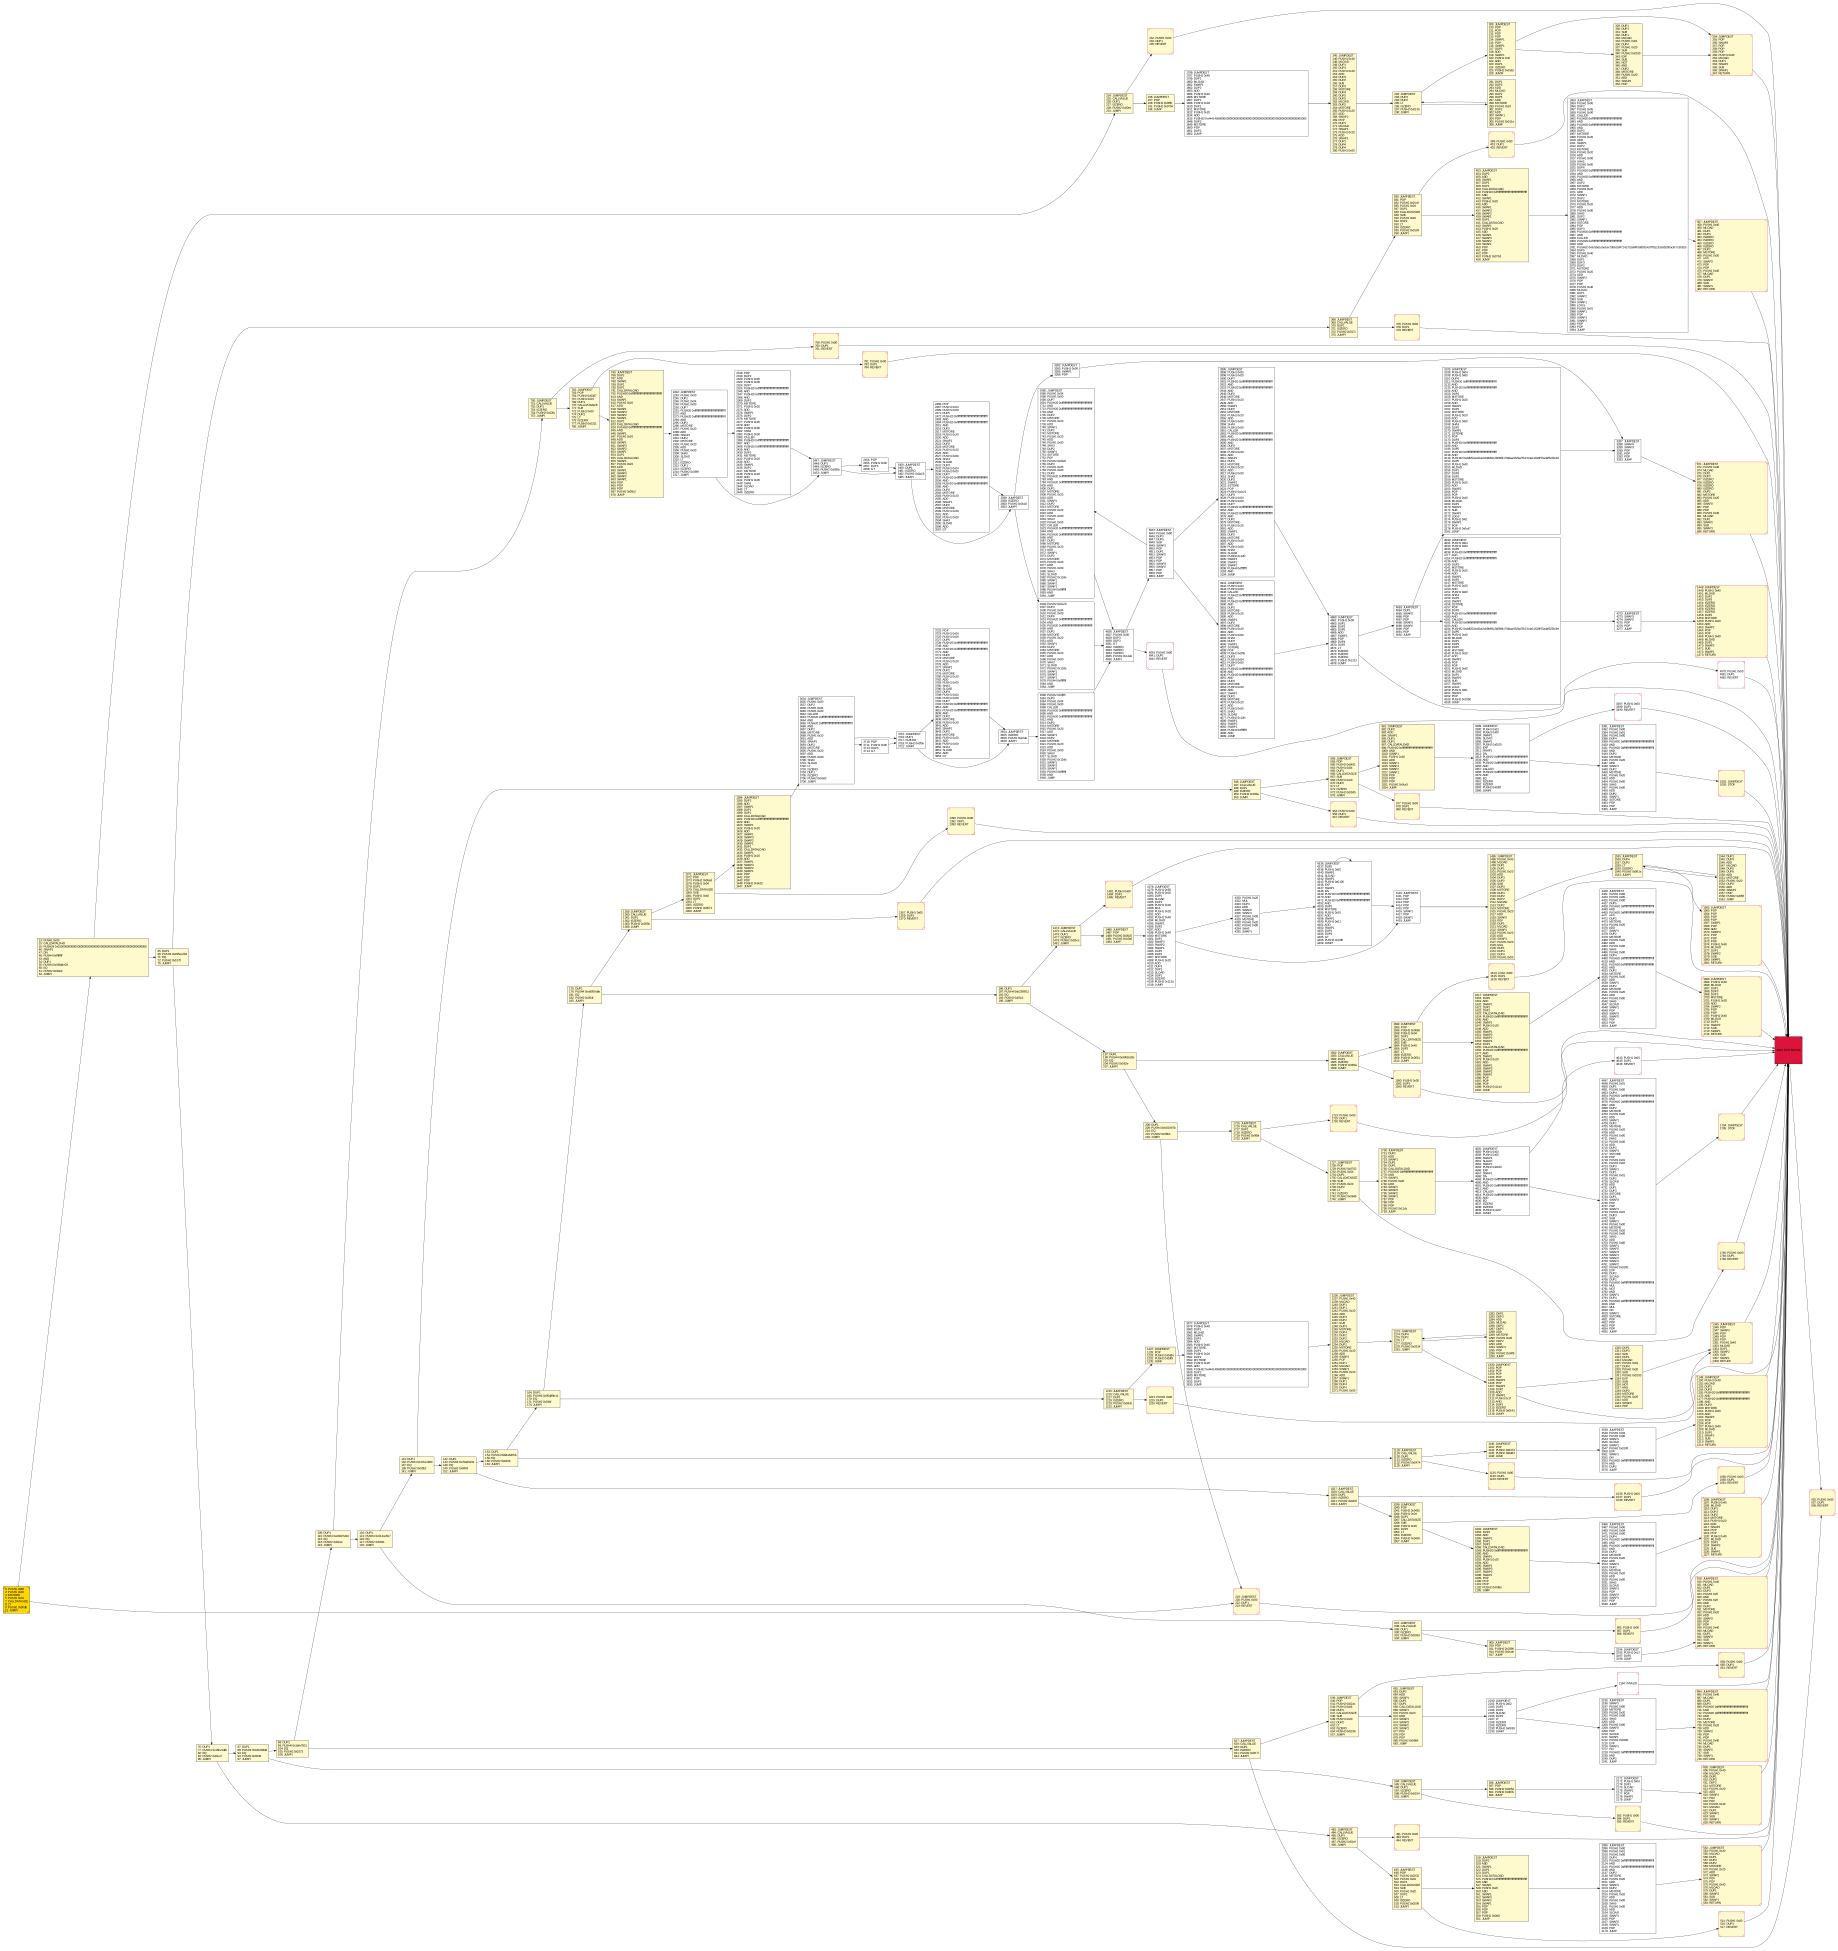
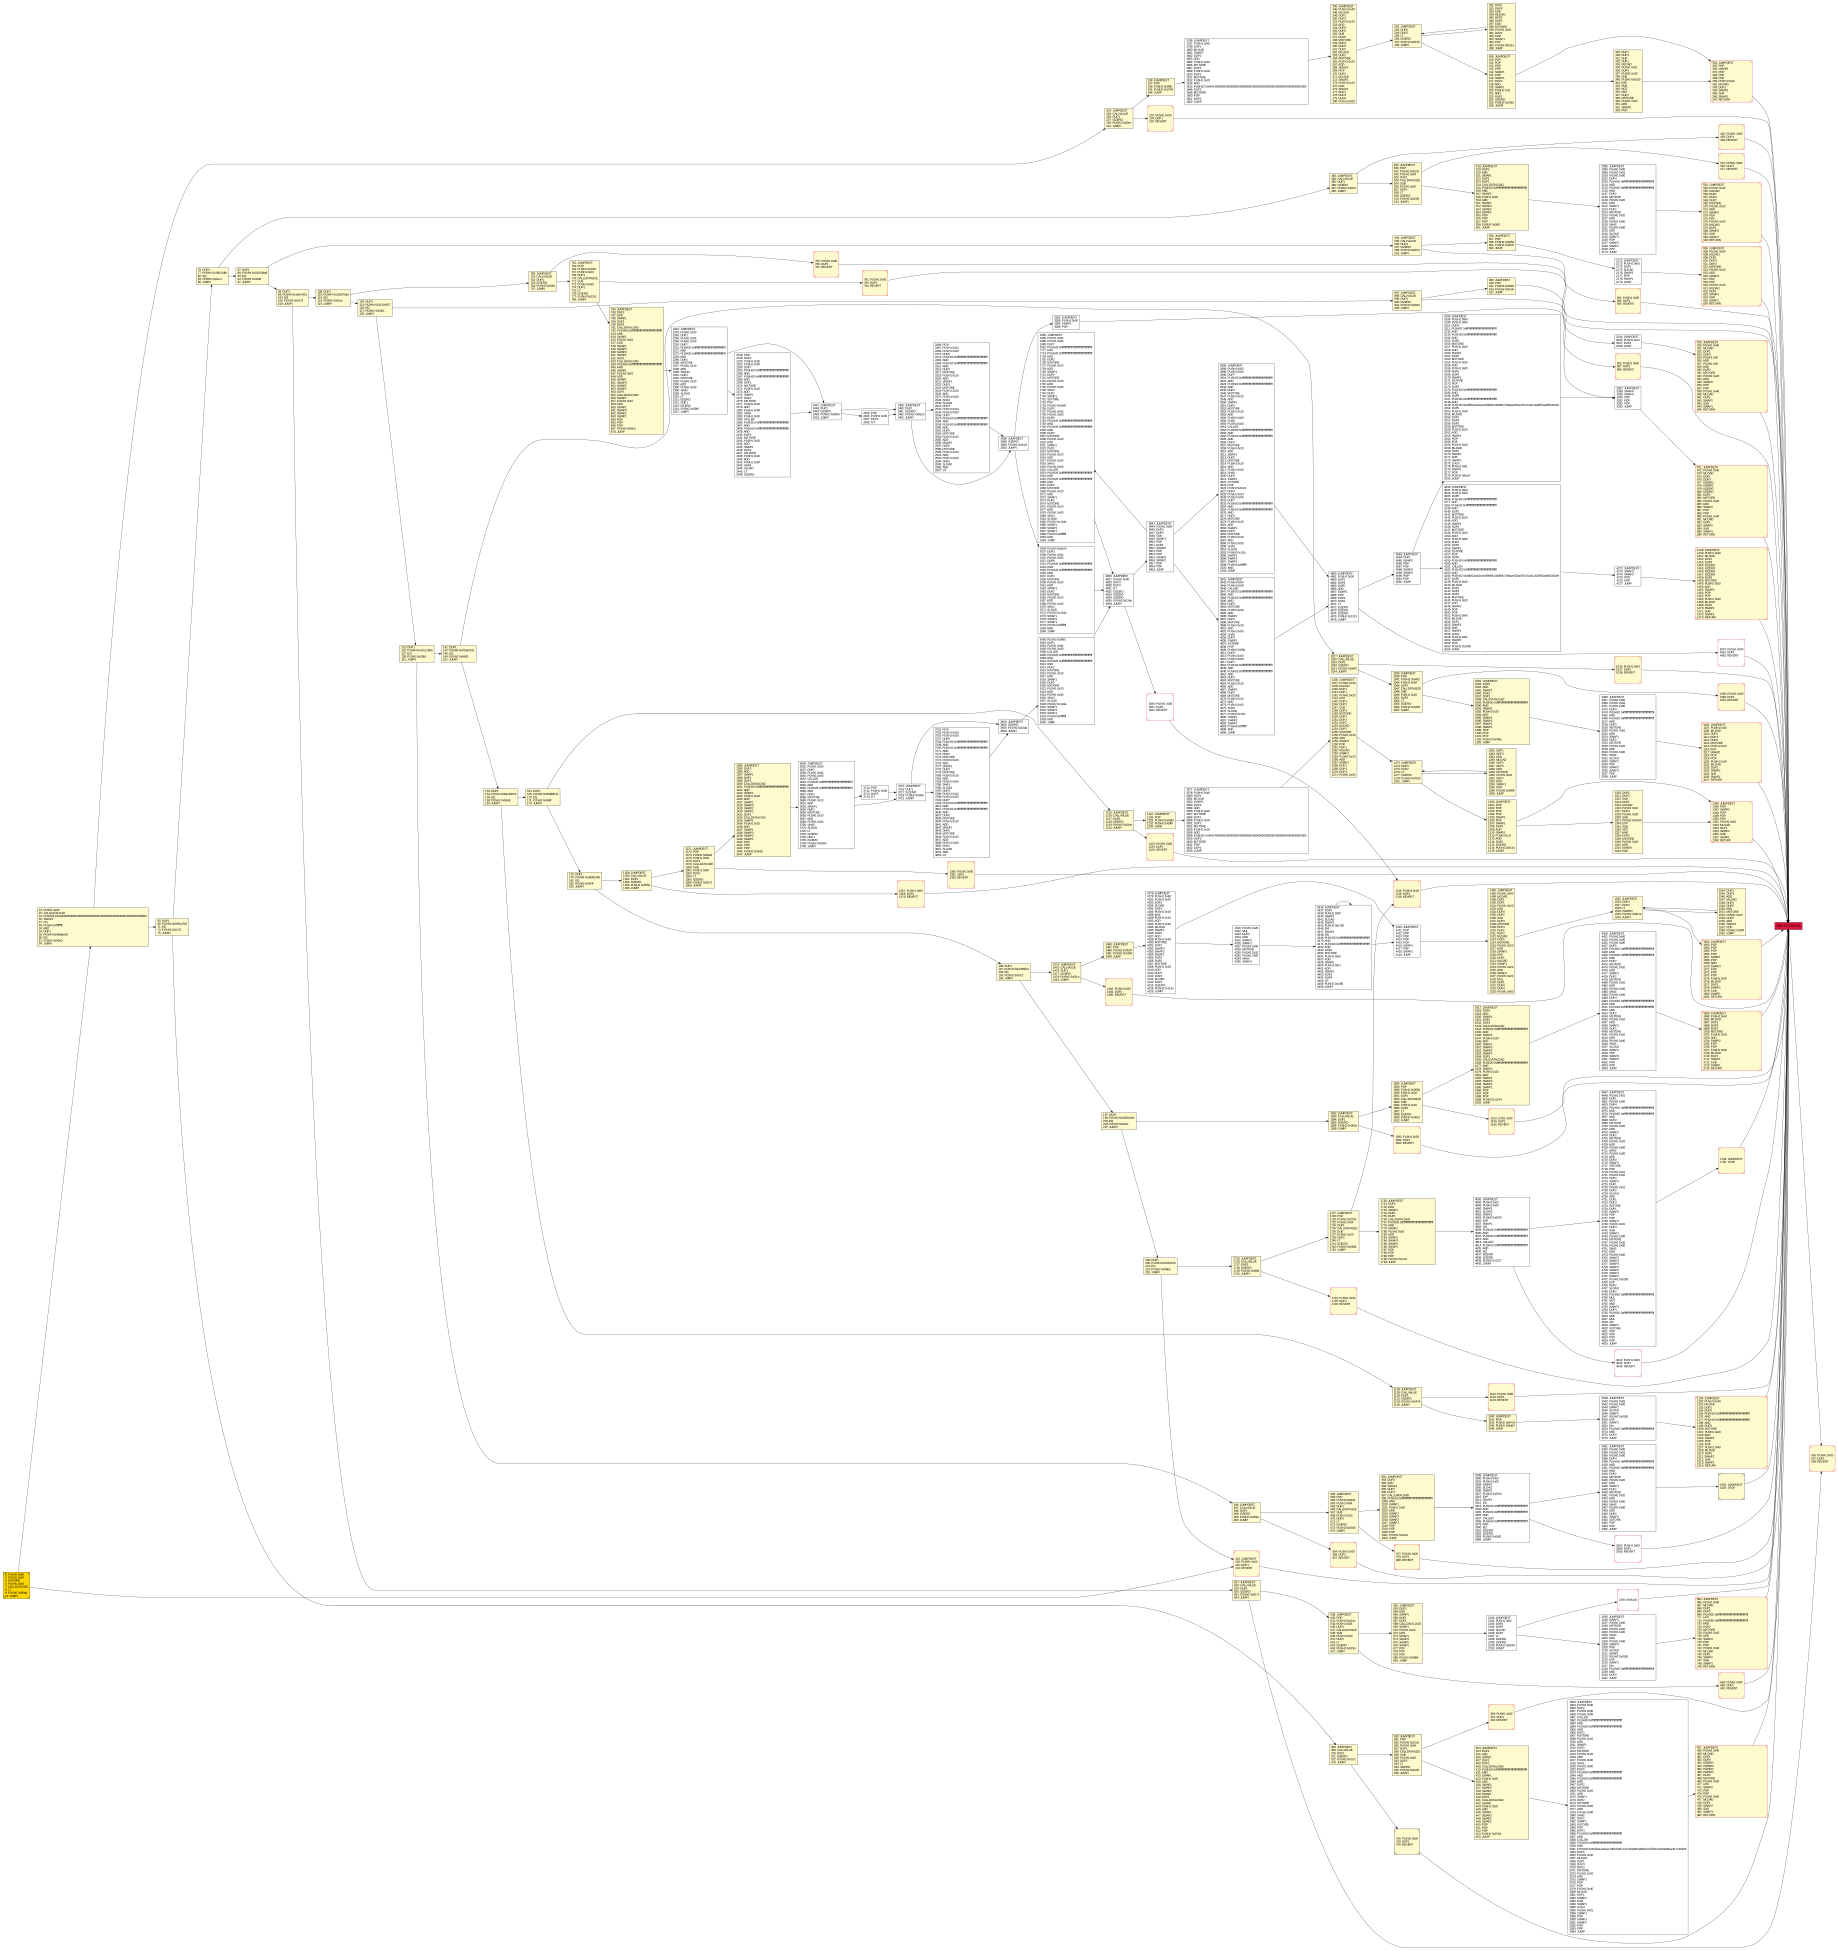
(1407, 327) -> (1407, 1842)
(1582, 689) -> (1296, 779)
(1731, 783) -> (1731, 1486)
(1788, 1050) -> (1788, 926)
